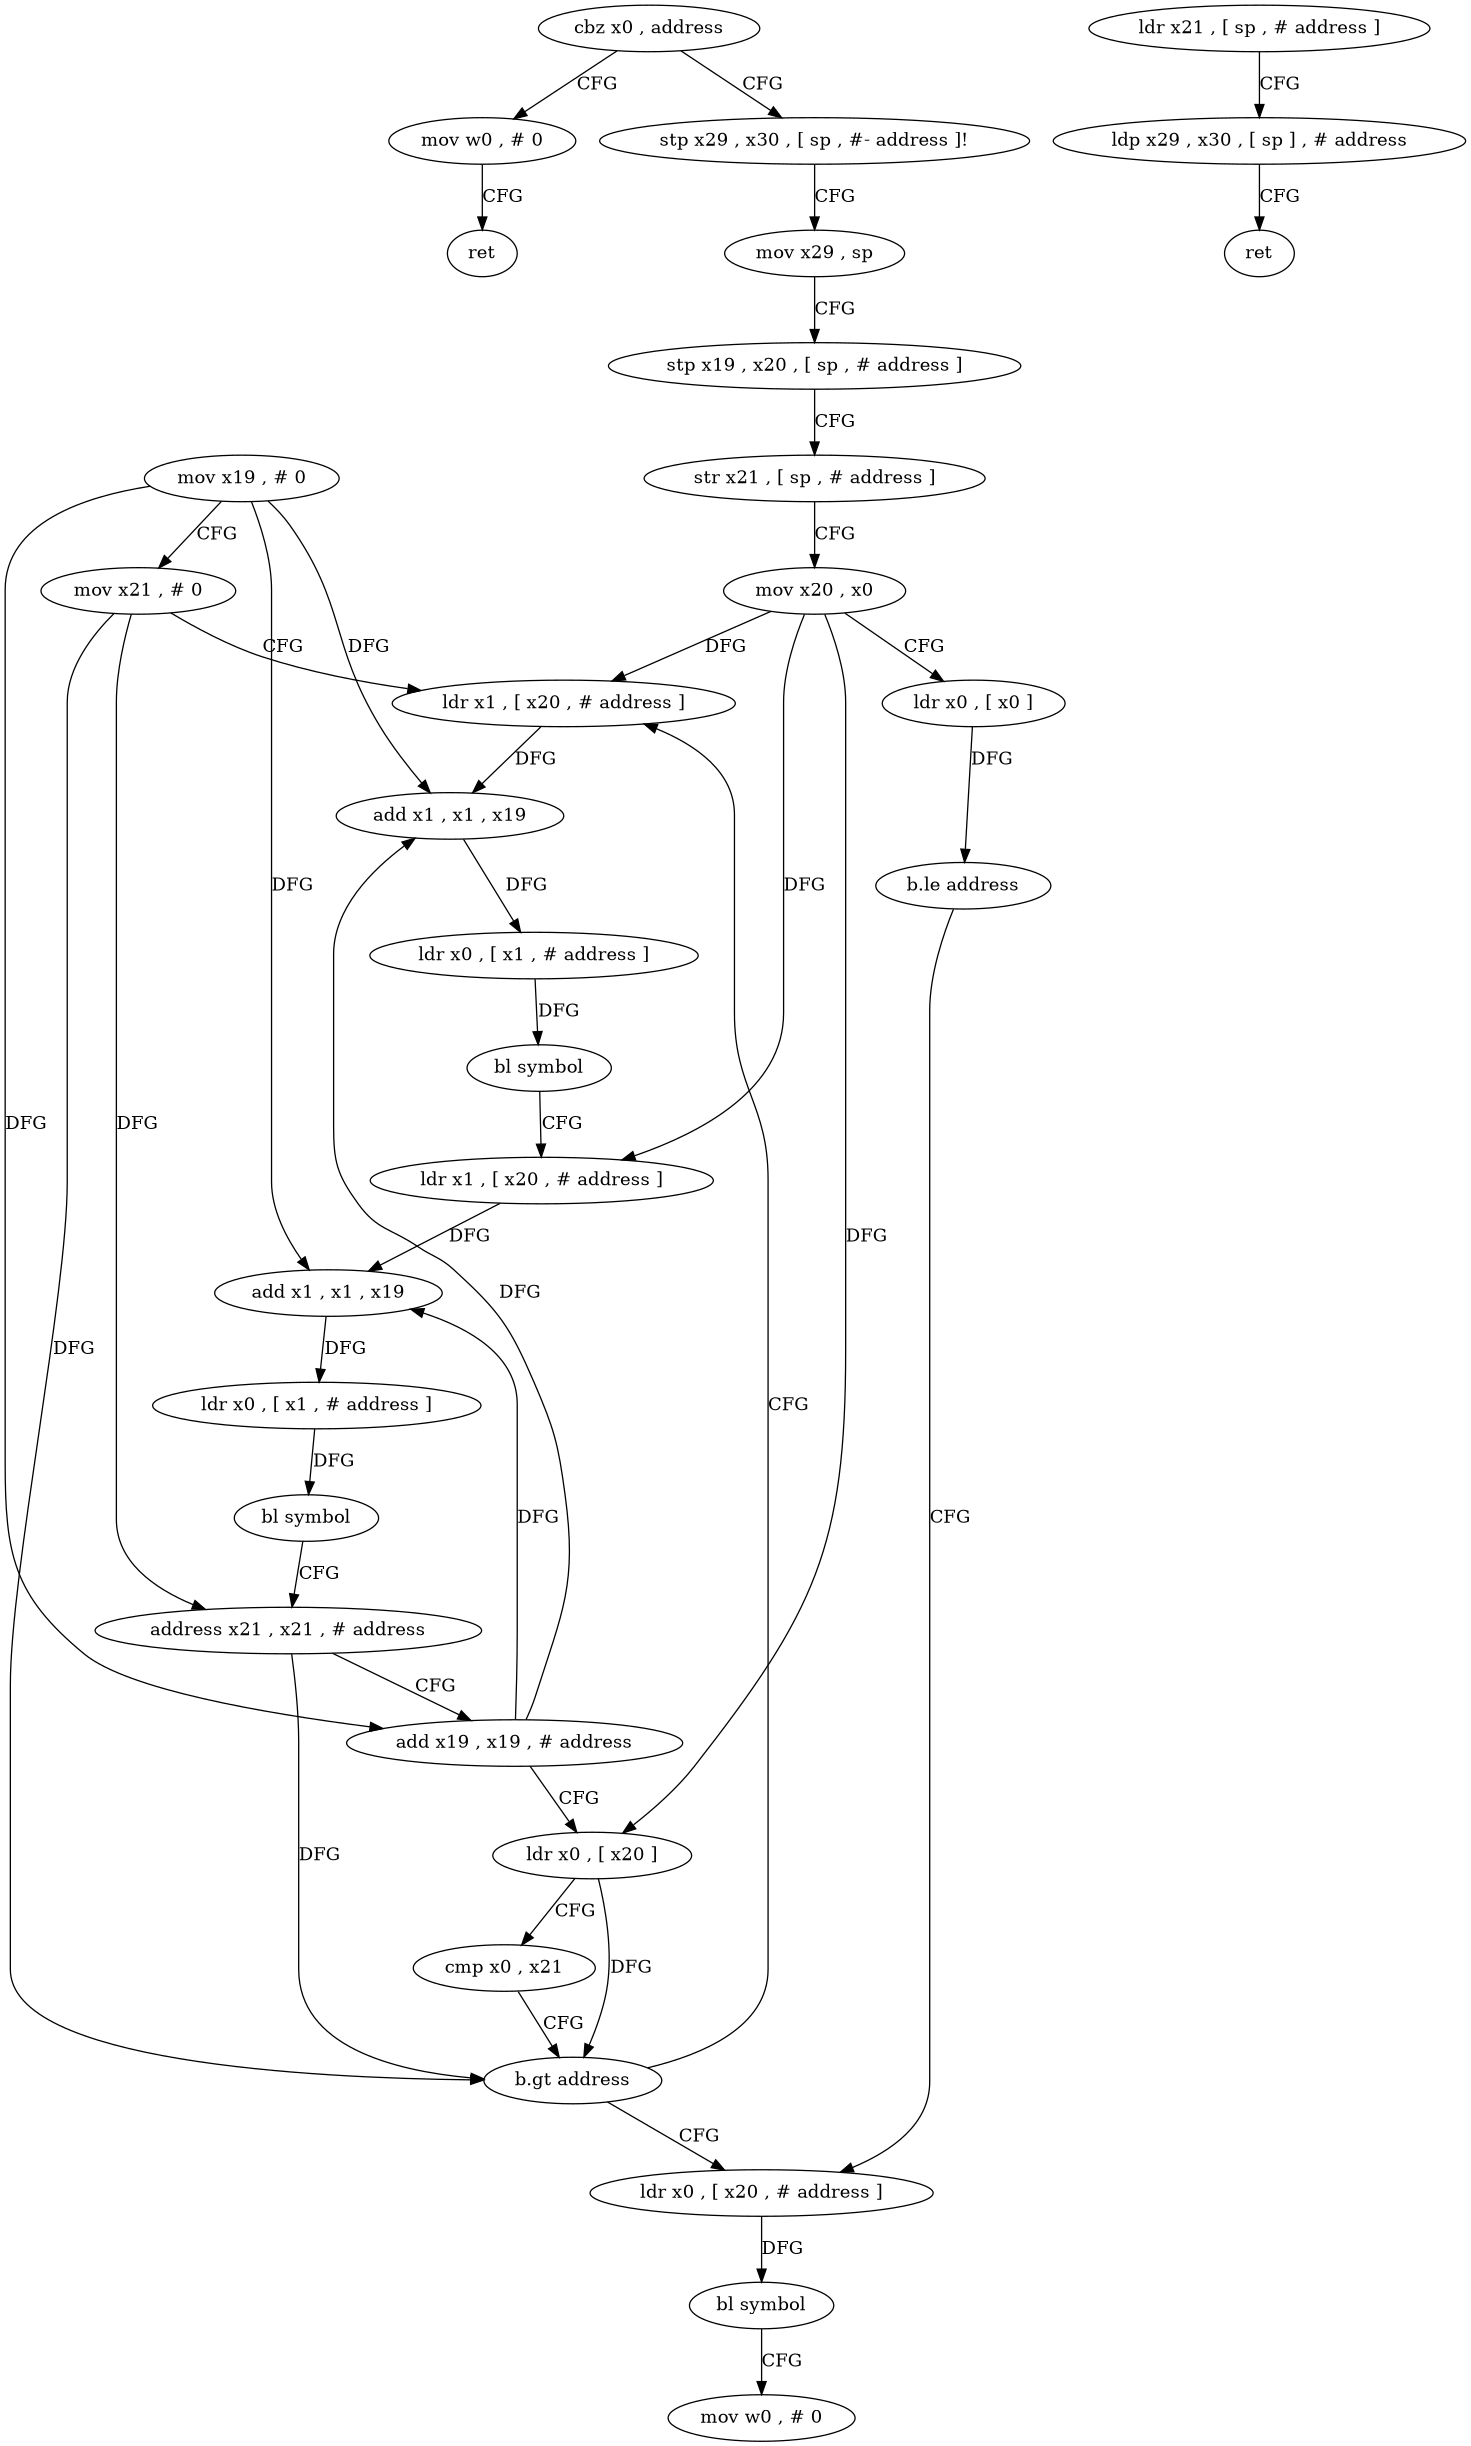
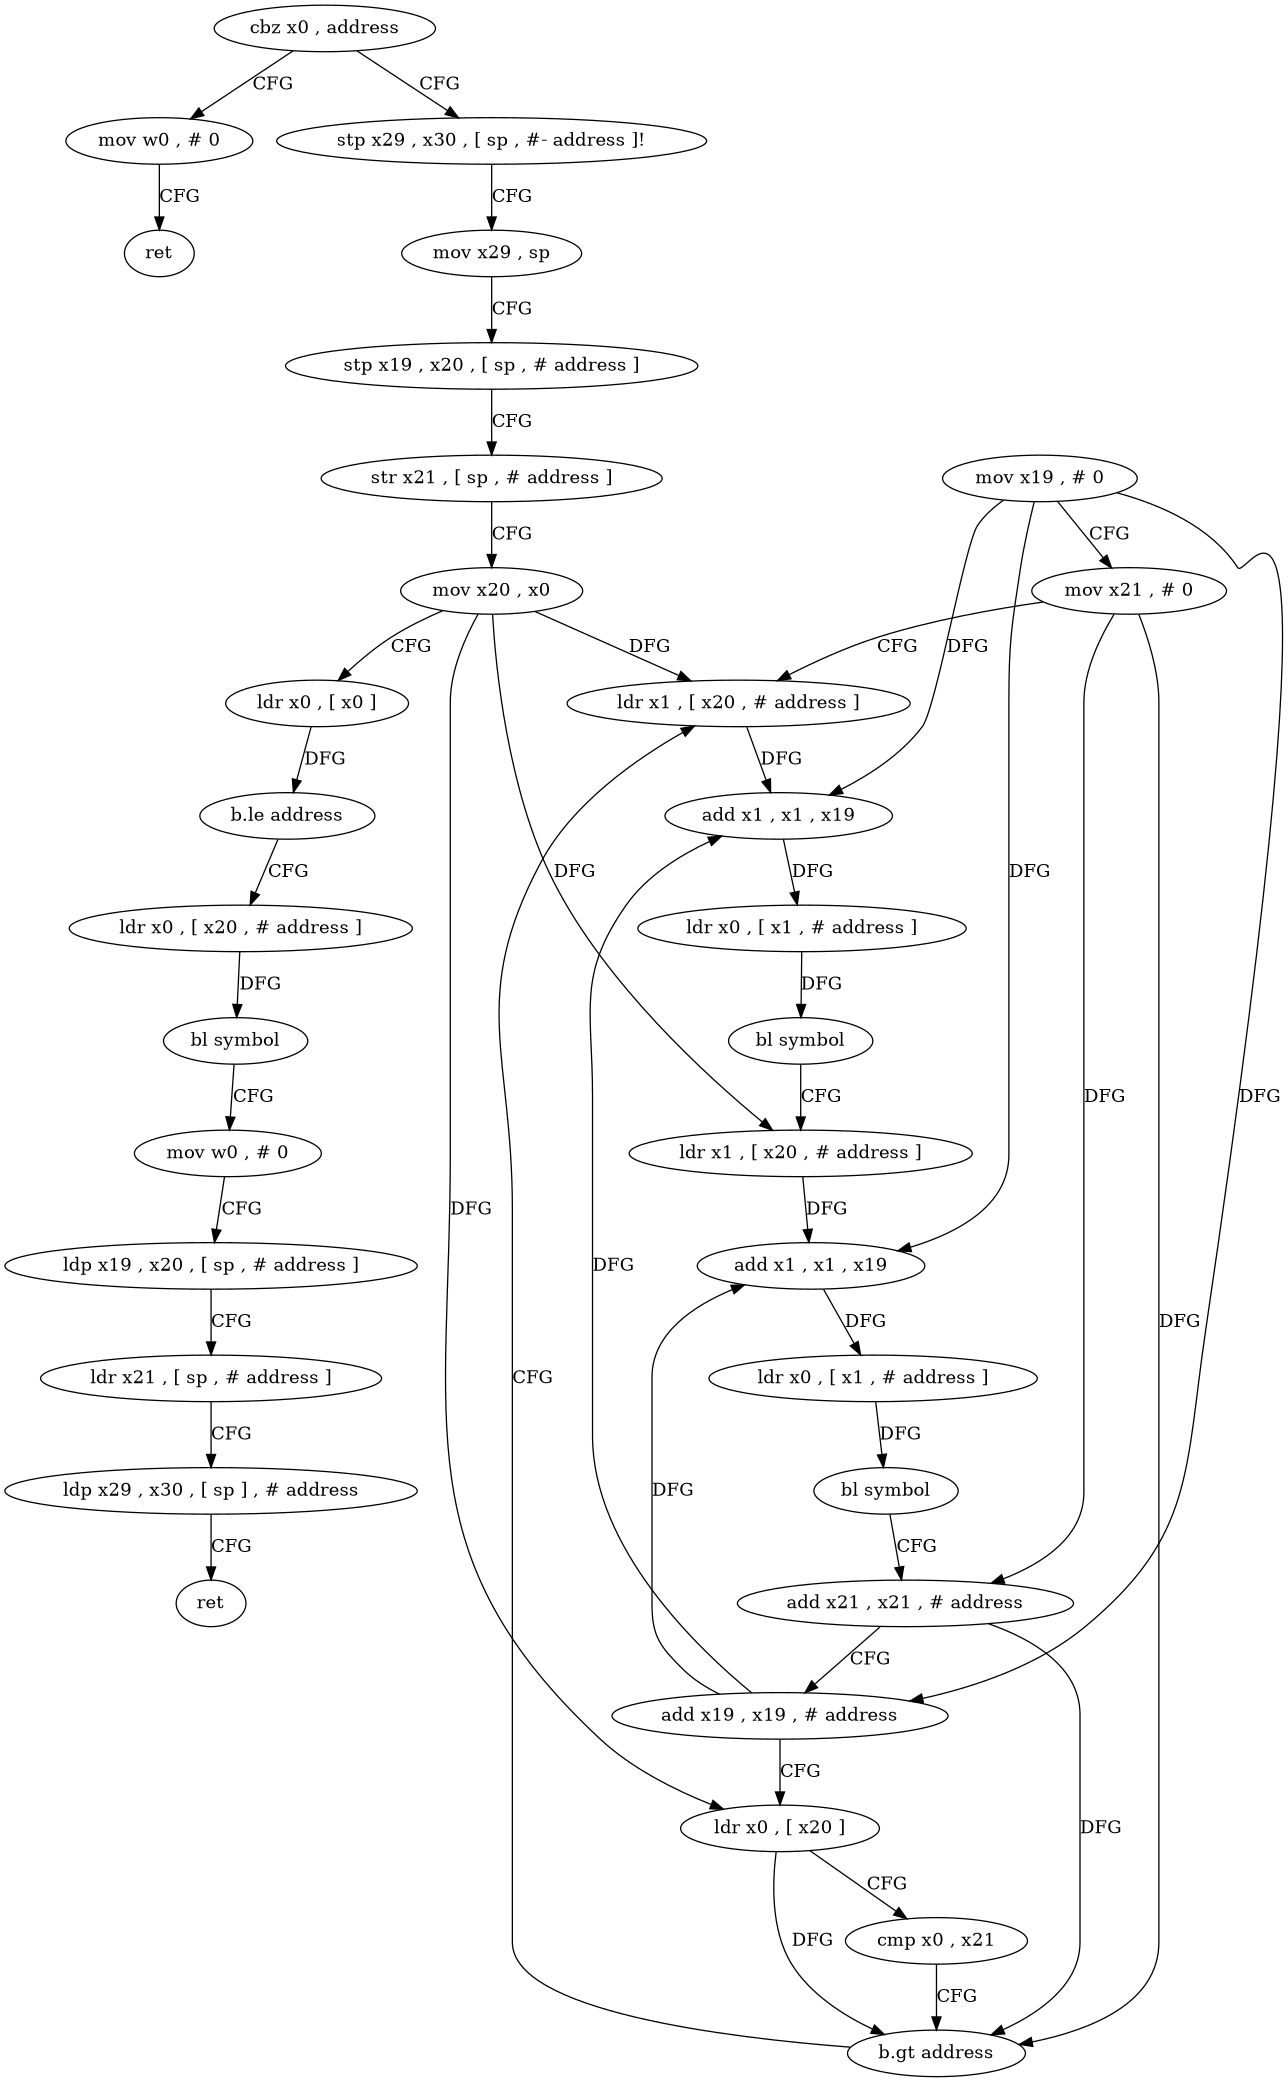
none -> (211, 1266)
(288, 1631) -> (905, 1603)
(660, 2133) -> none
